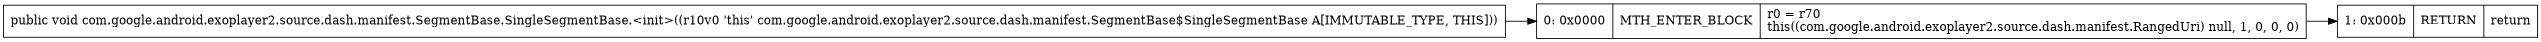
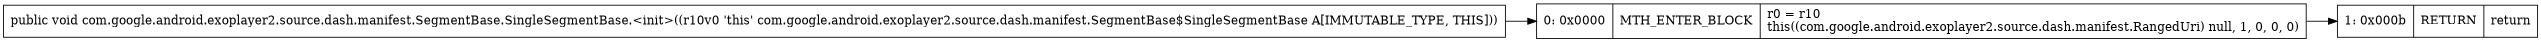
(1794, 14) -> (1794, 14)
